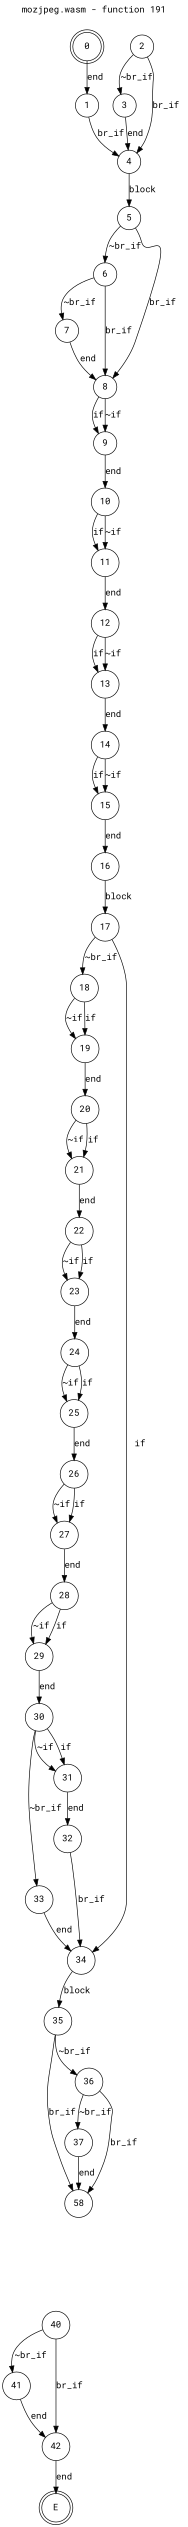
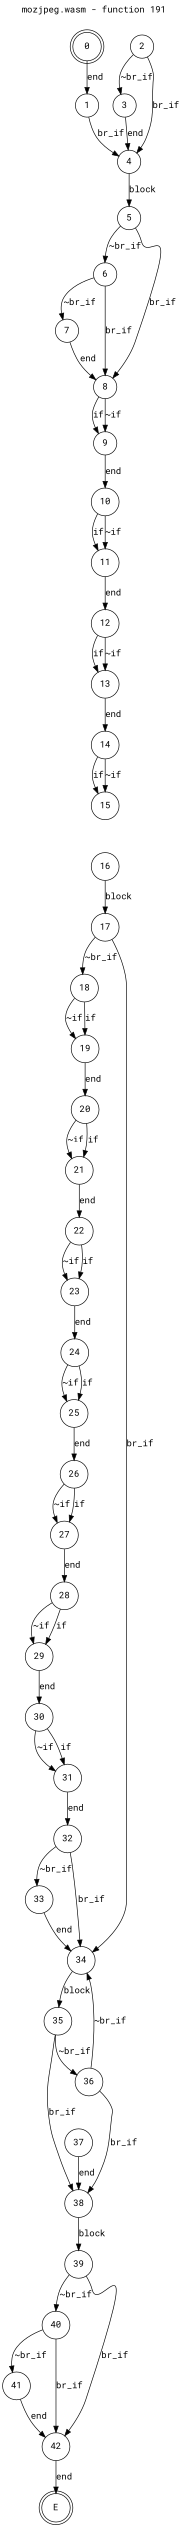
(105, 833) -> none
(140, 1444) -> (140, 1444)
(29, 1805) -> (42, 1860)
(79, 2108) -> (94, 2024)
(79, 2204) -> (79, 2204)
none -> (79, 2264)
